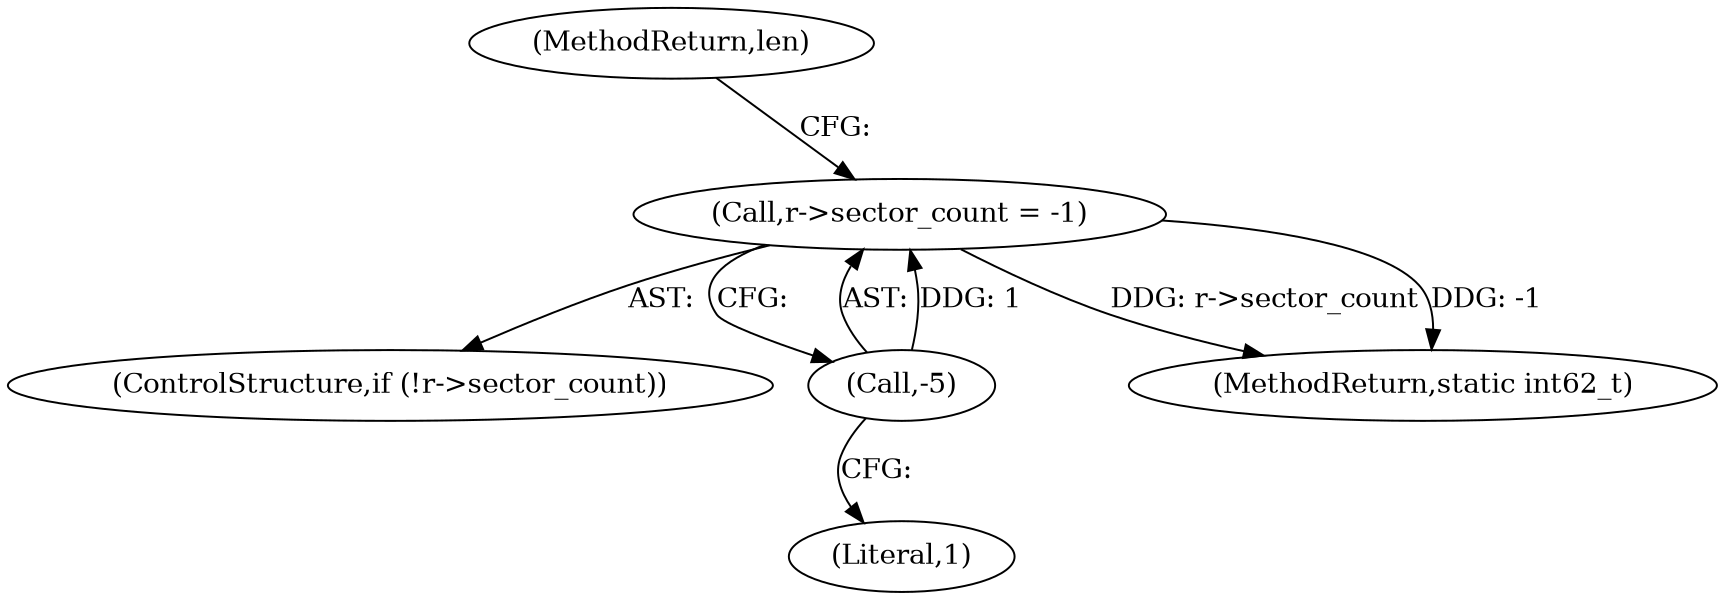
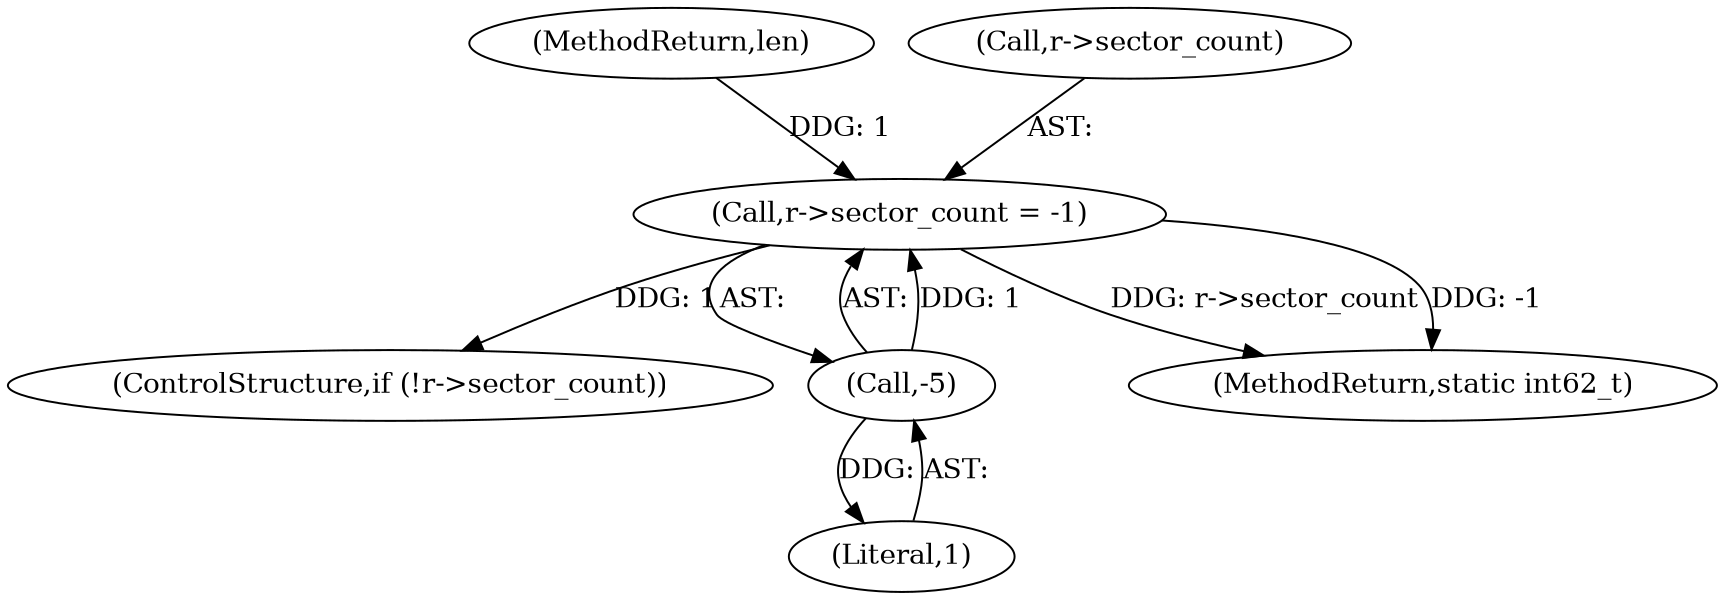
none -> (1130, 43)
(840, 129) -> (840, 129)
(666, 300) -> (666, 300)
(757, 300) -> (757, 300)
(881, 471) -> (881, 471)
none -> (922, 481)
